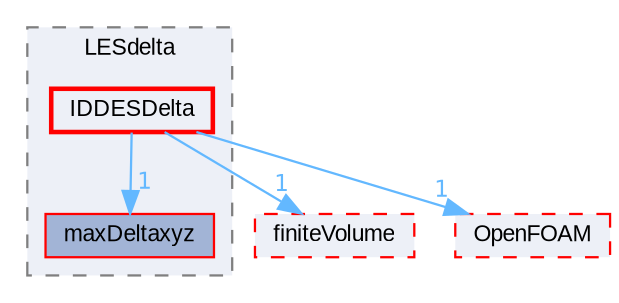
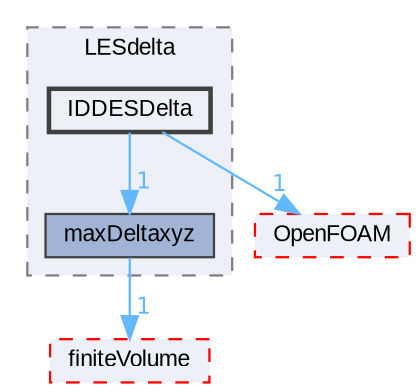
(132, 110) -> (130, 110)
(217, 163) -> (130, 290)
(130, 236) -> (130, 236)
